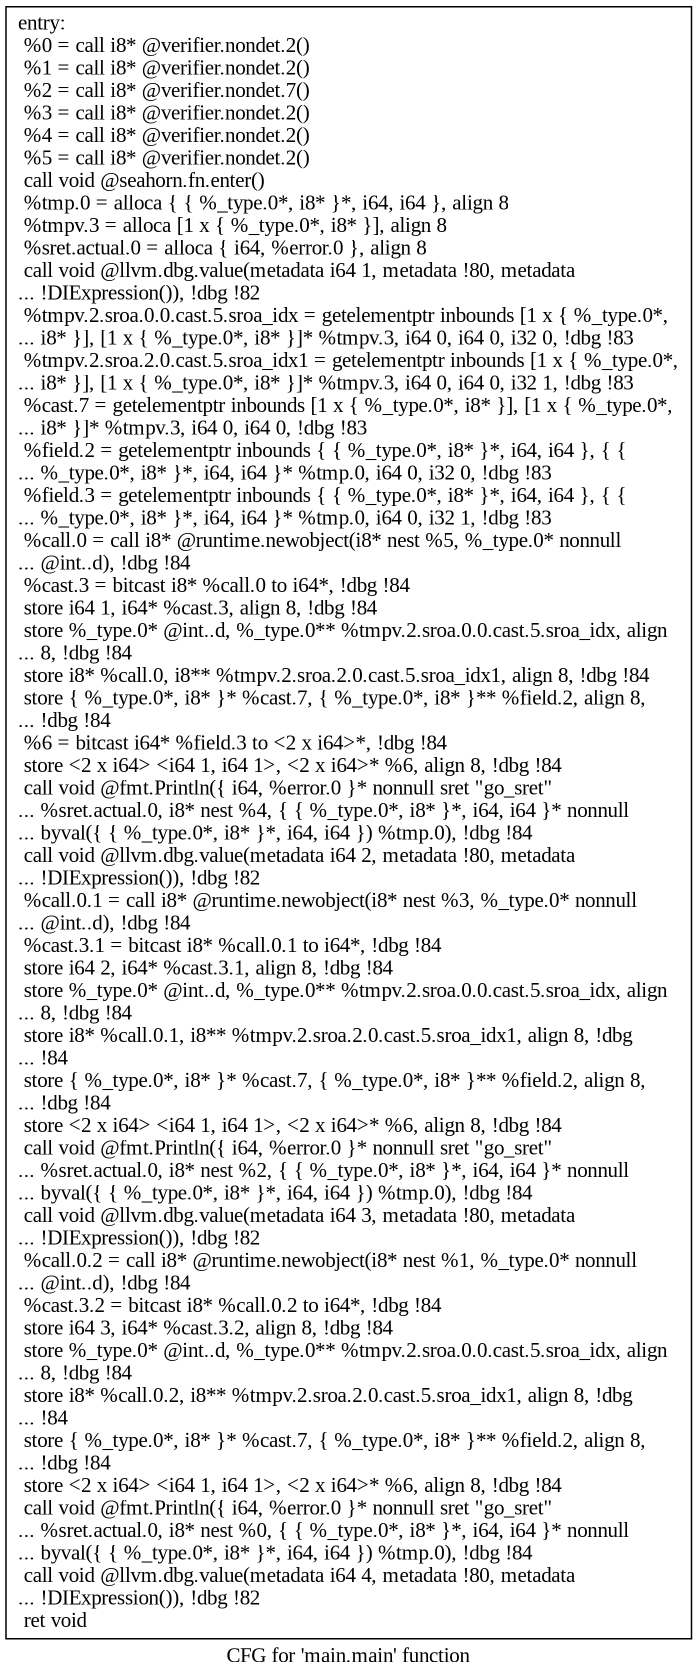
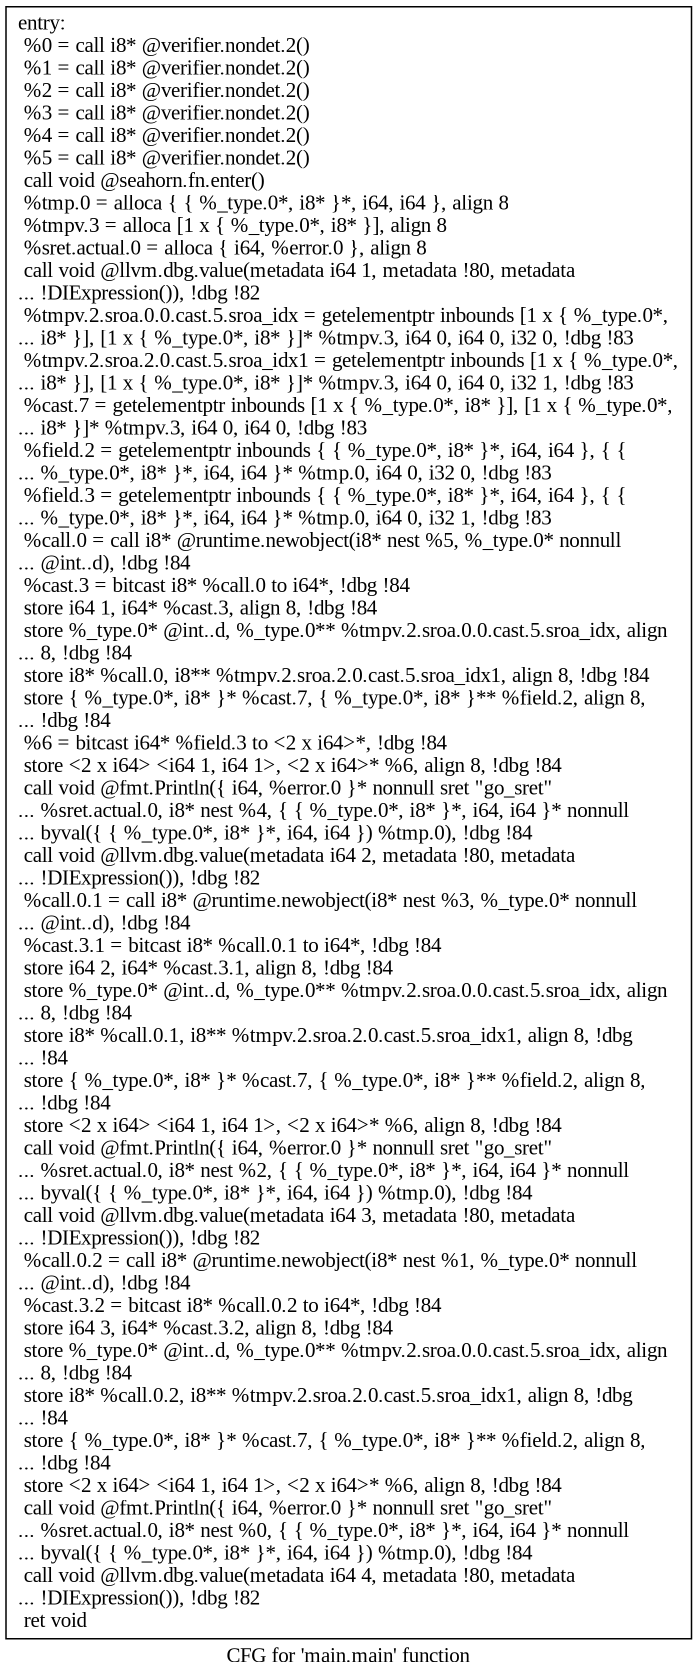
(164, 91) -> (164, 91)
